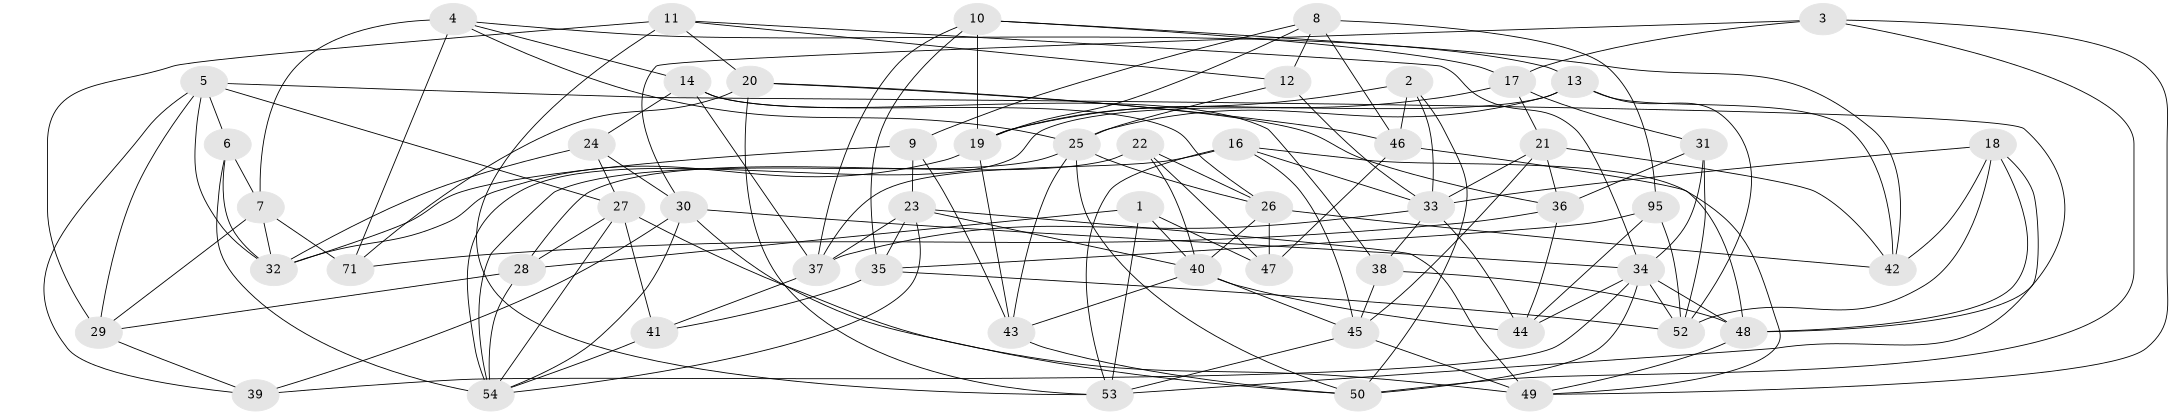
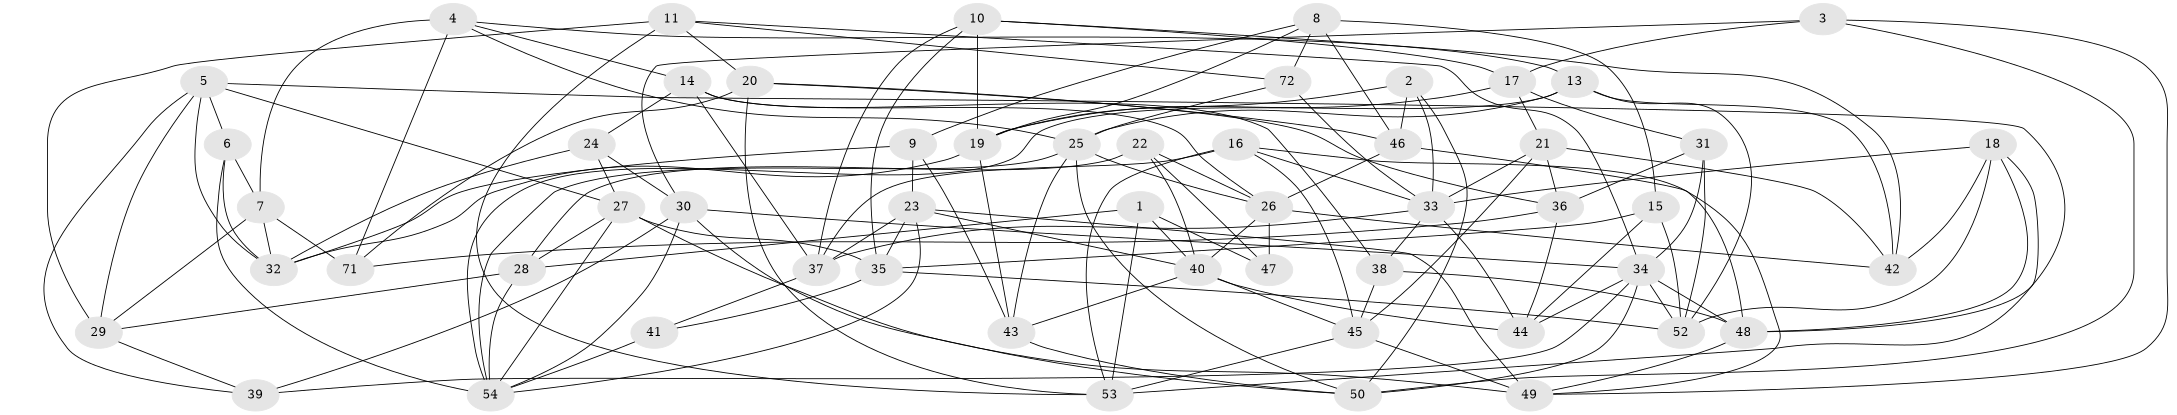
(1288, 82) -> (1288, 82)
(1339, 202) -> (1343, 172)
(1656, 207) -> (1656, 207)
(638, 270) -> (733, 238)
